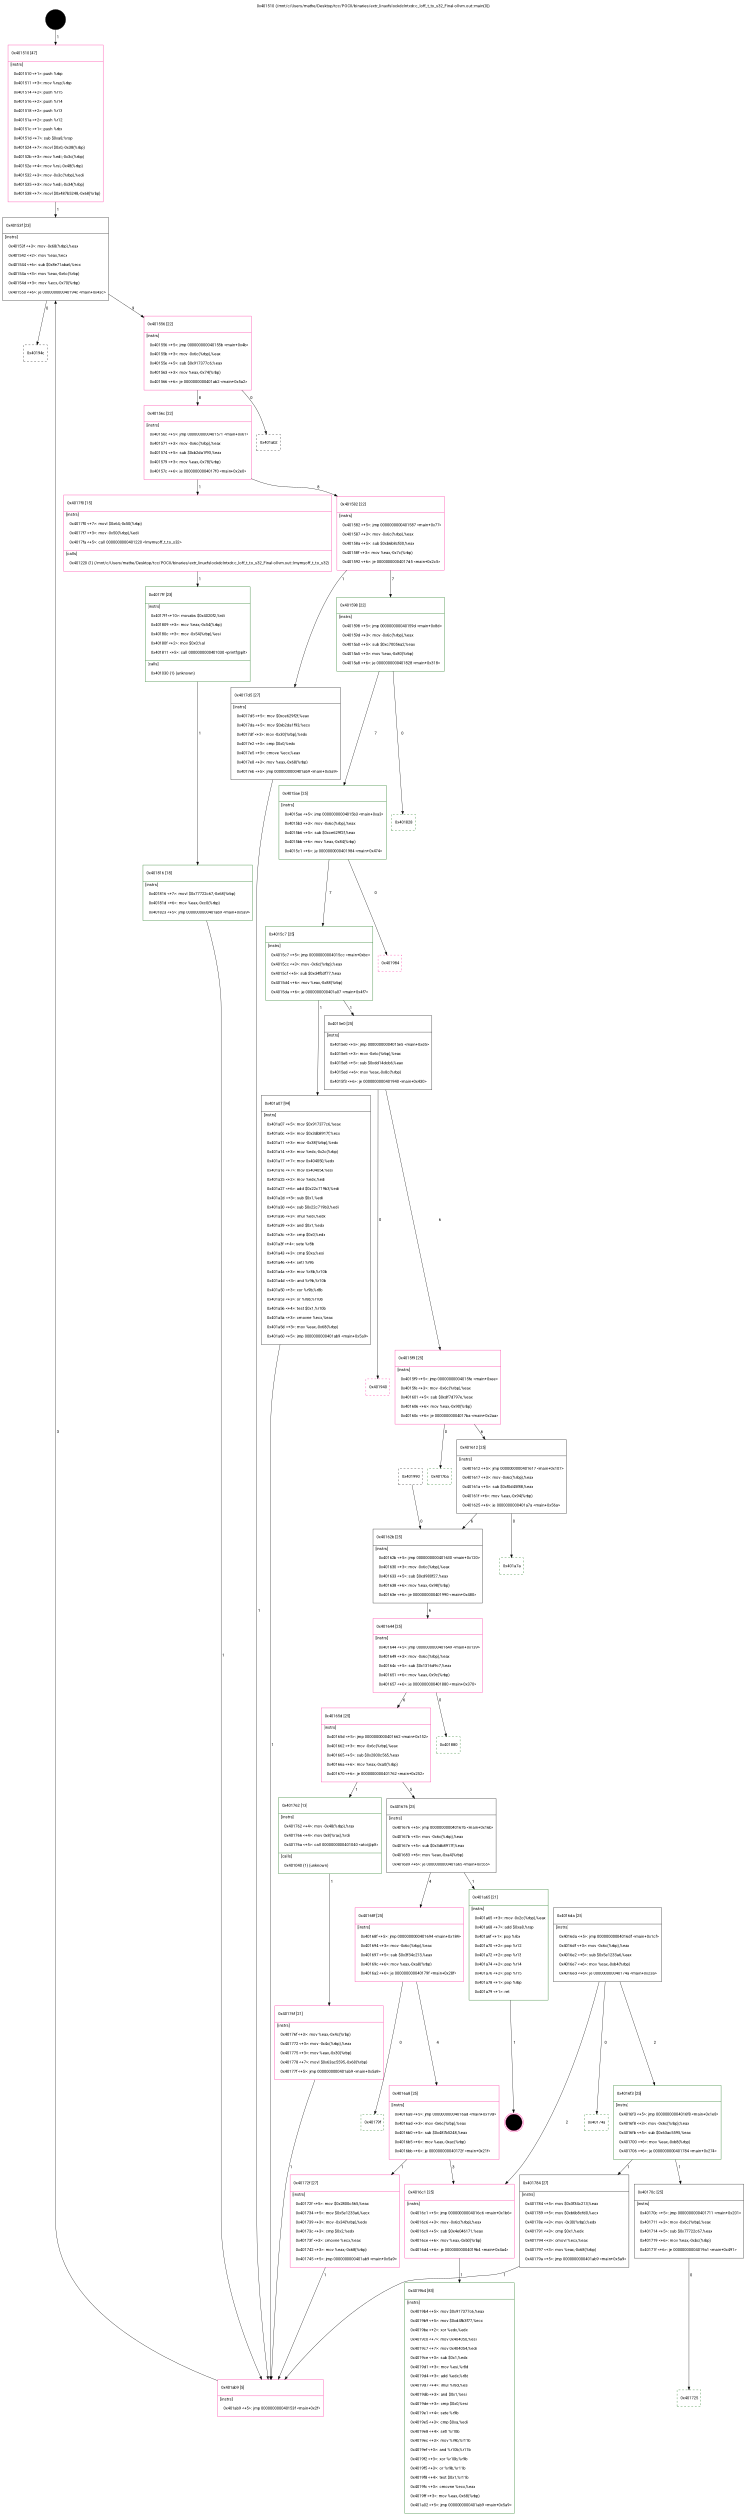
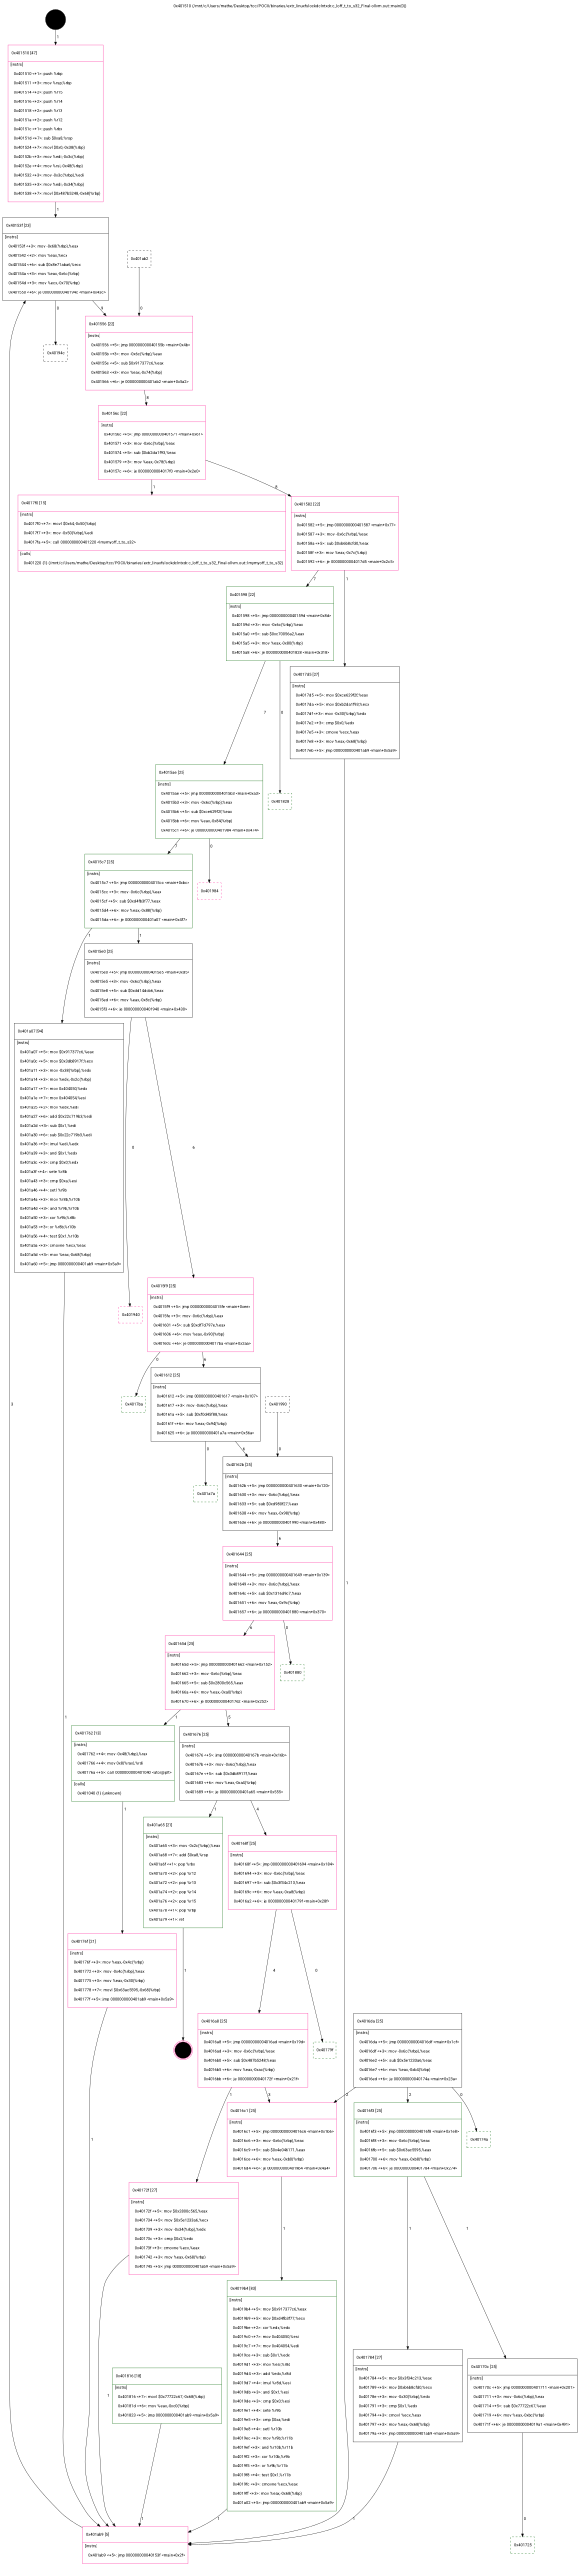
(256, 409) -> (139, 290)
(198, 634) -> none
none -> (210, 2522)
